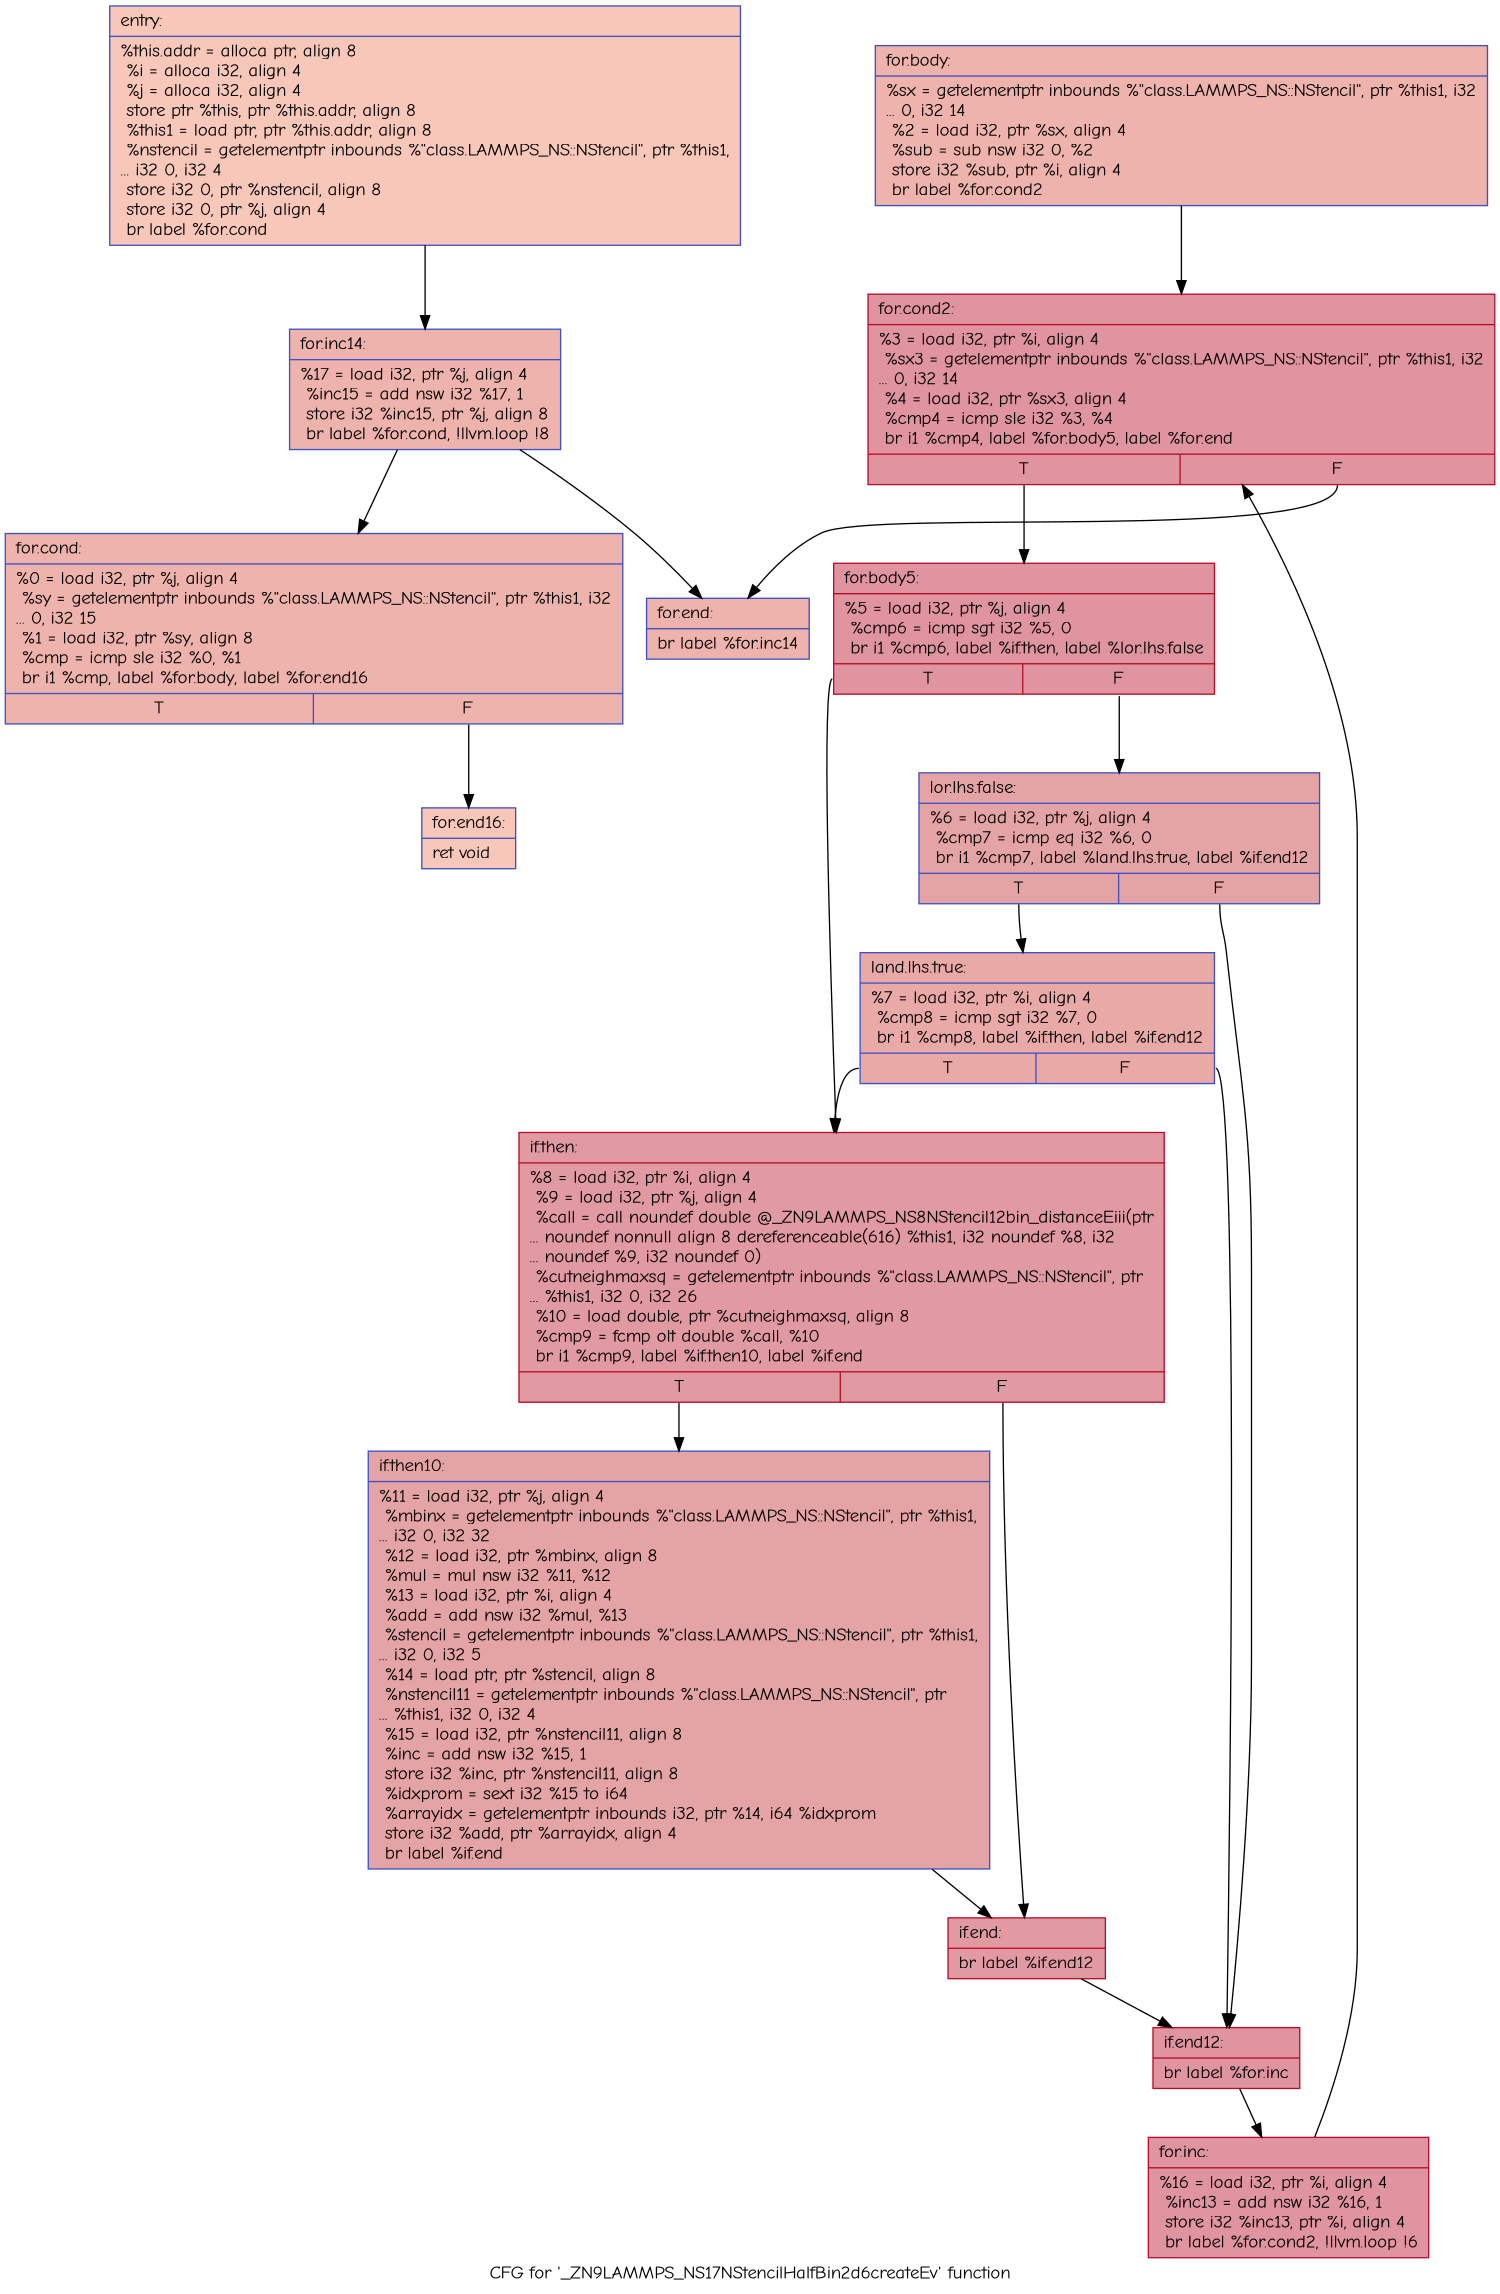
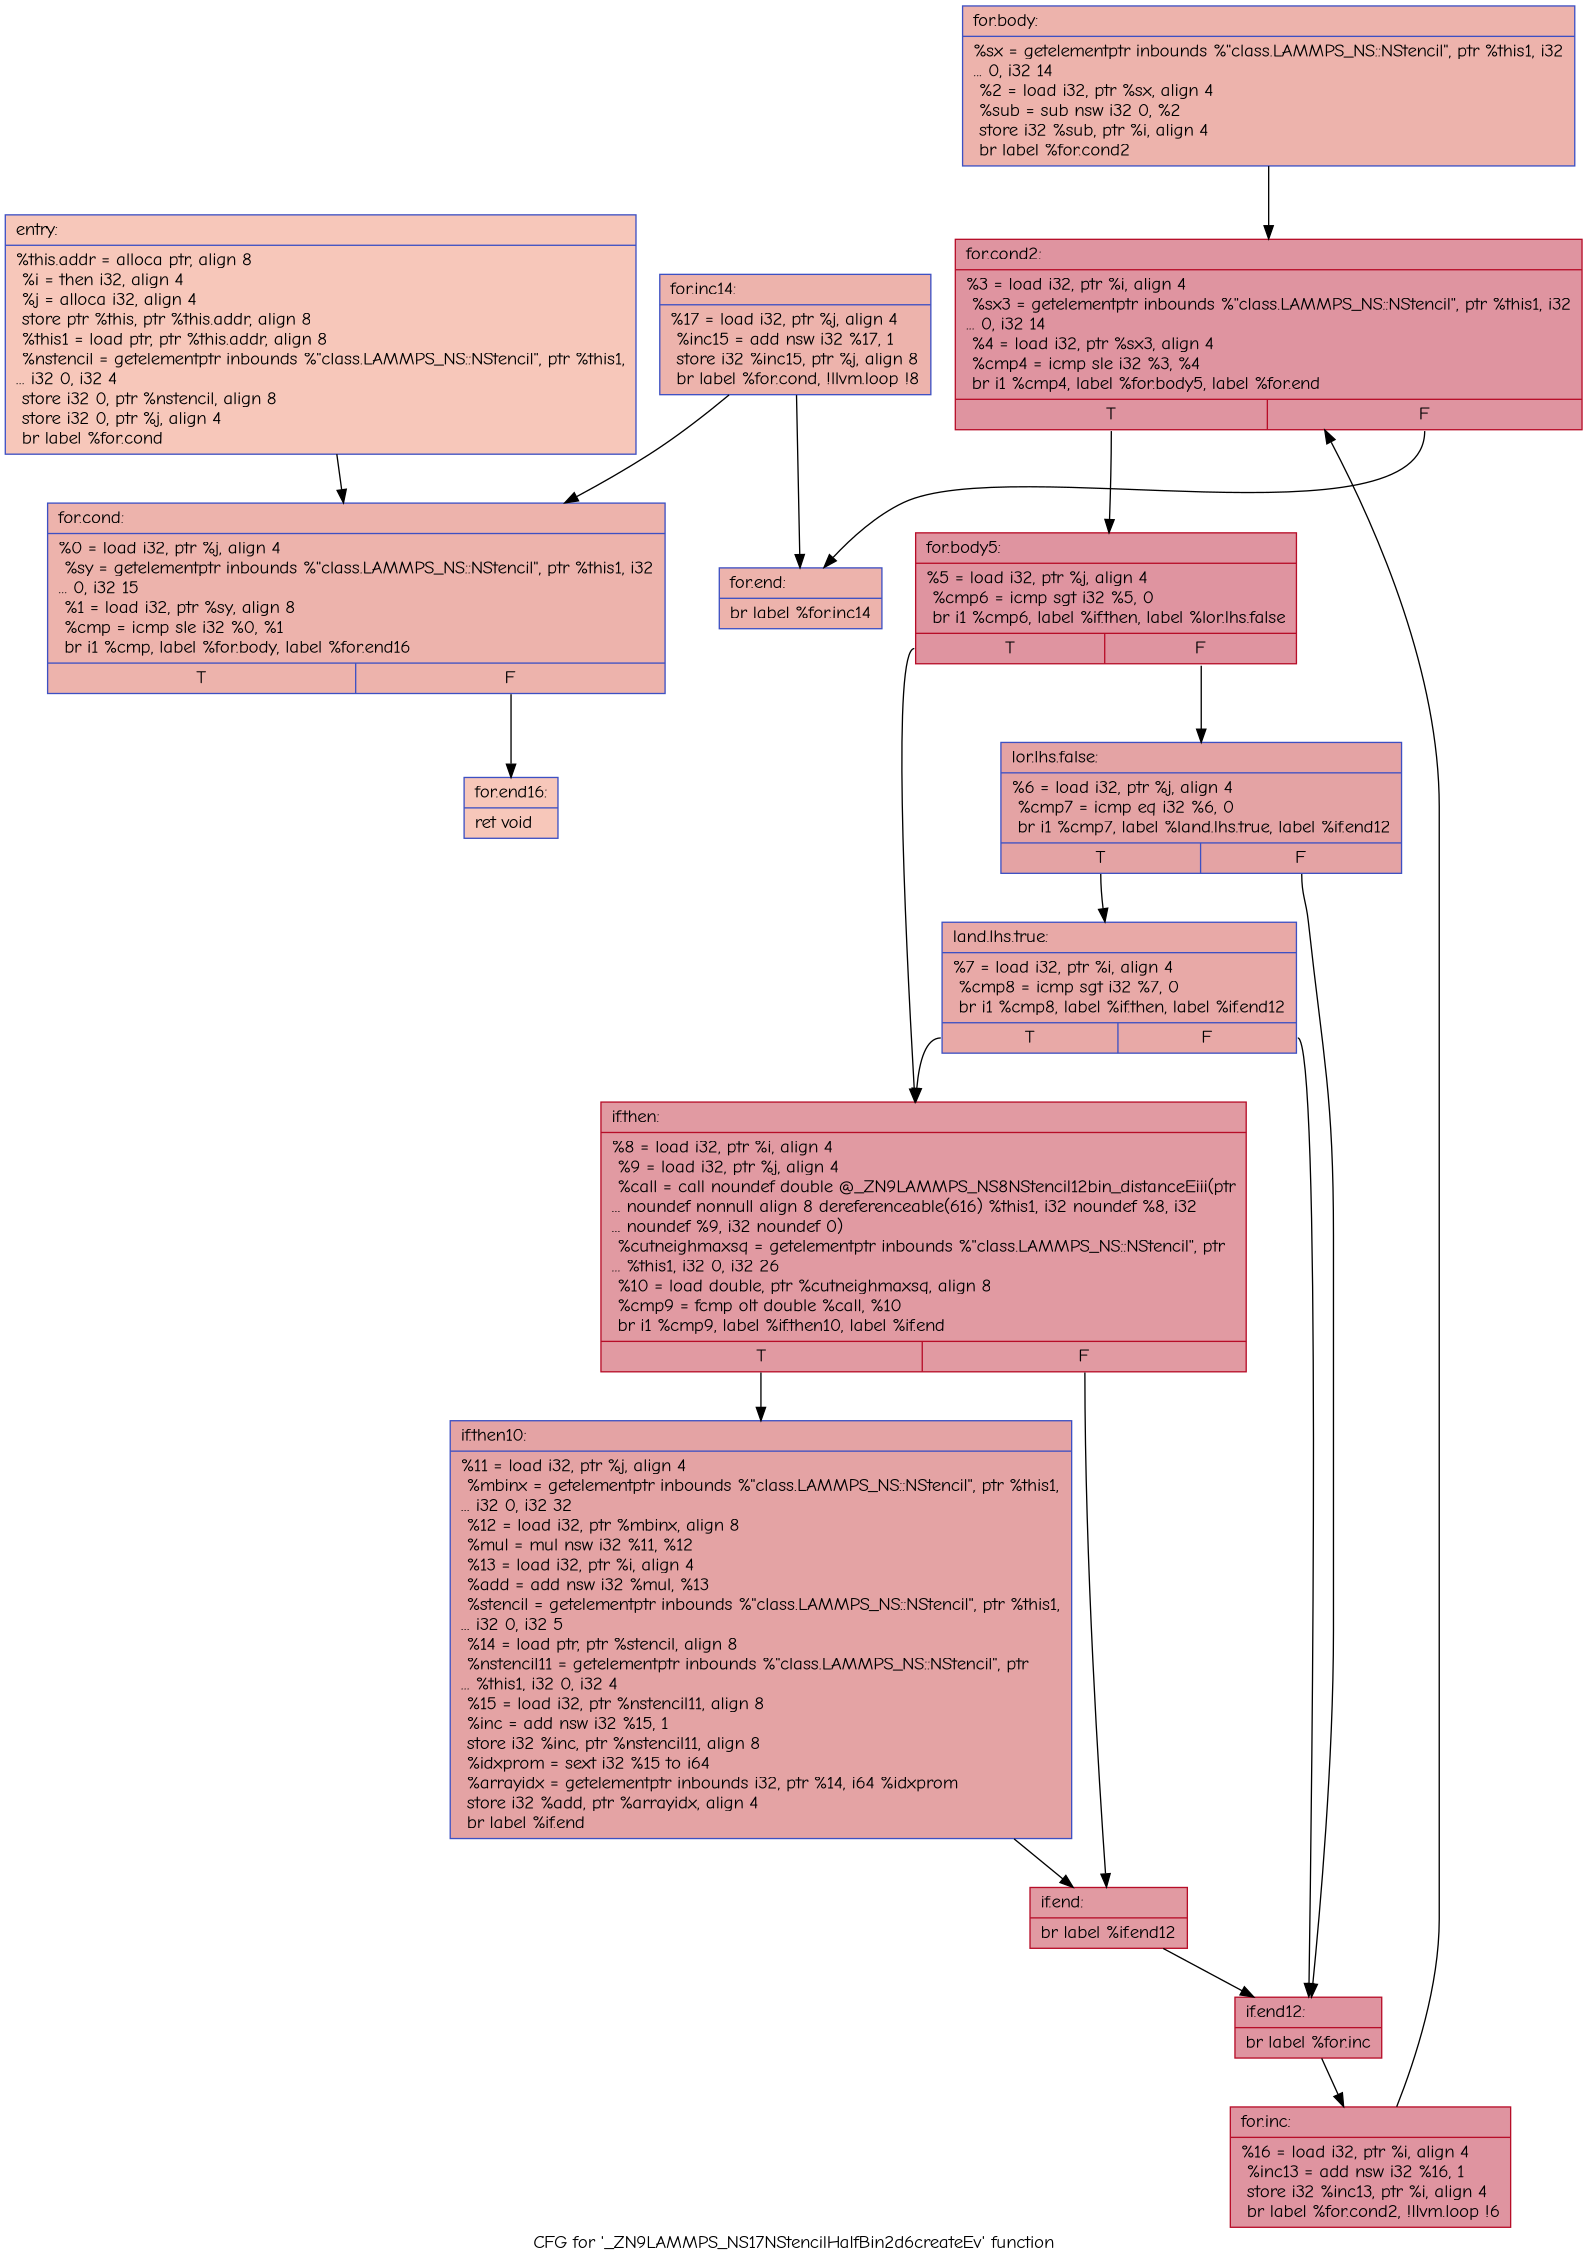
(211, 71) -> (100, 280)
(425, 280) -> (339, 472)
